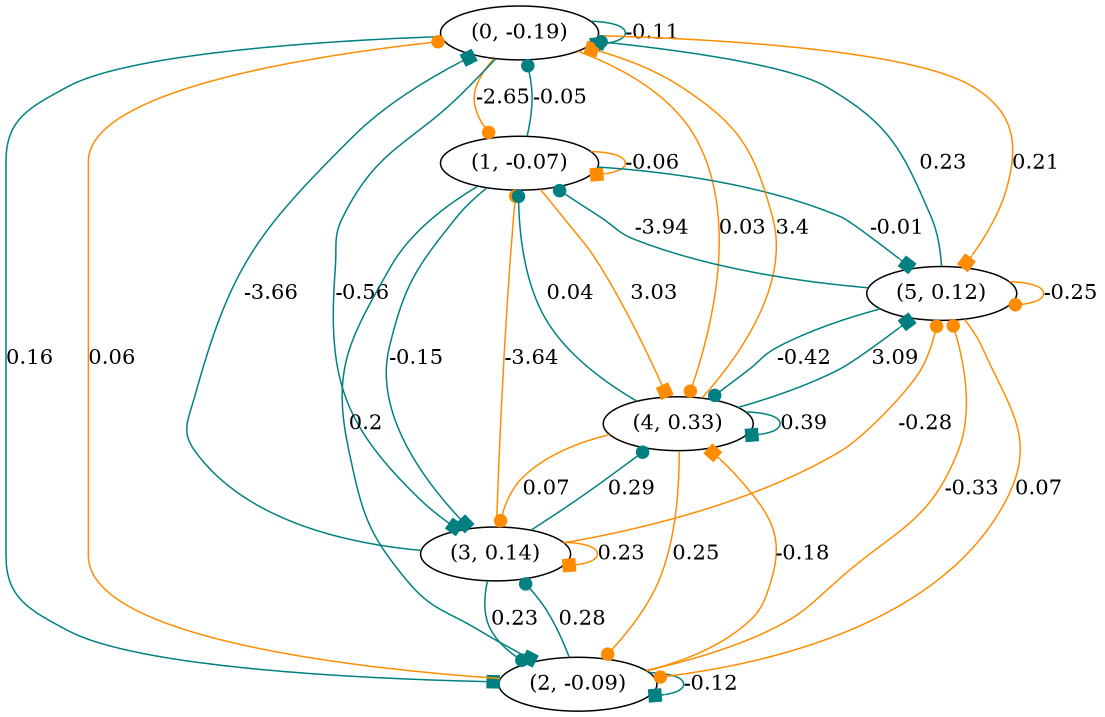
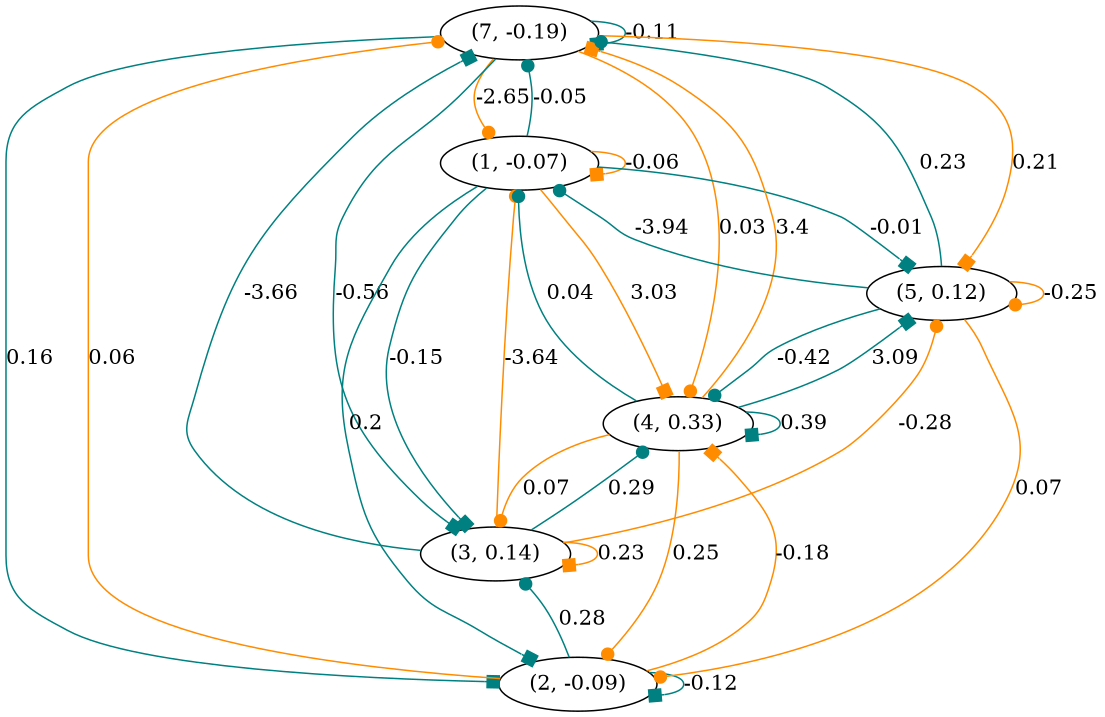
(520, 33) -> (520, 33)
(871, 553) -> none
(488, 624) -> none
